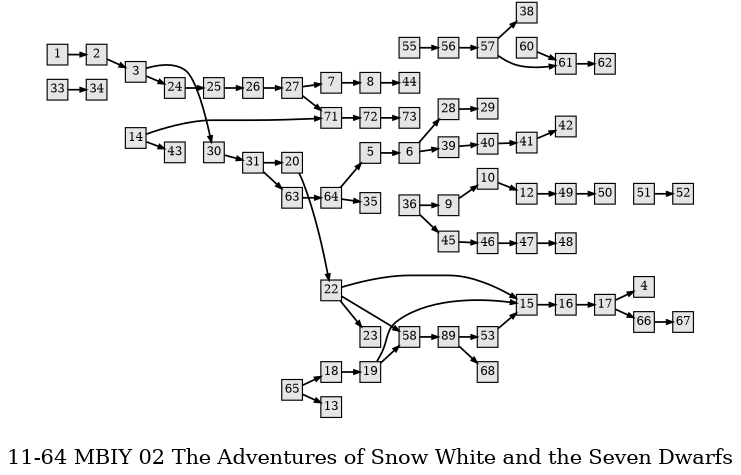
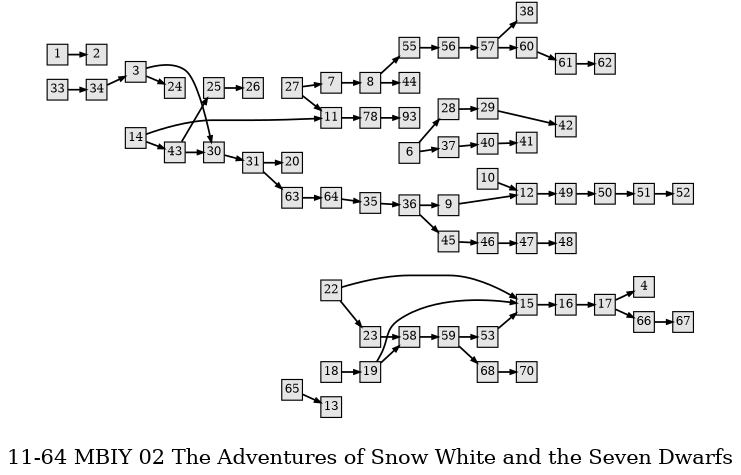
(113, 62) -> (114, 82)
(522, 66) -> (504, 48)
none -> (388, 67)
(191, 88) -> (191, 126)
(270, 88) -> none
(331, 118) -> (331, 118)
(370, 118) -> (370, 118)
(409, 118) -> (409, 118)
(543, 136) -> (524, 117)
(448, 147) -> (448, 147)
none -> (191, 152)
(370, 153) -> none
(466, 194) -> (485, 200)
none -> (622, 194)
none -> (387, 204)
(316, 223) -> none
(368, 312) -> (387, 337)
(448, 337) -> (448, 337)
none -> (527, 372)
(309, 382) -> none
